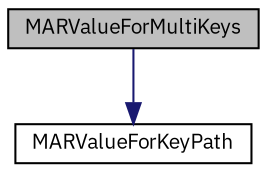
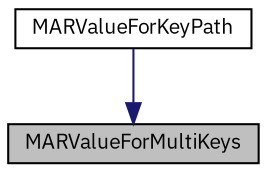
(133, 76) -> (133, 76)
